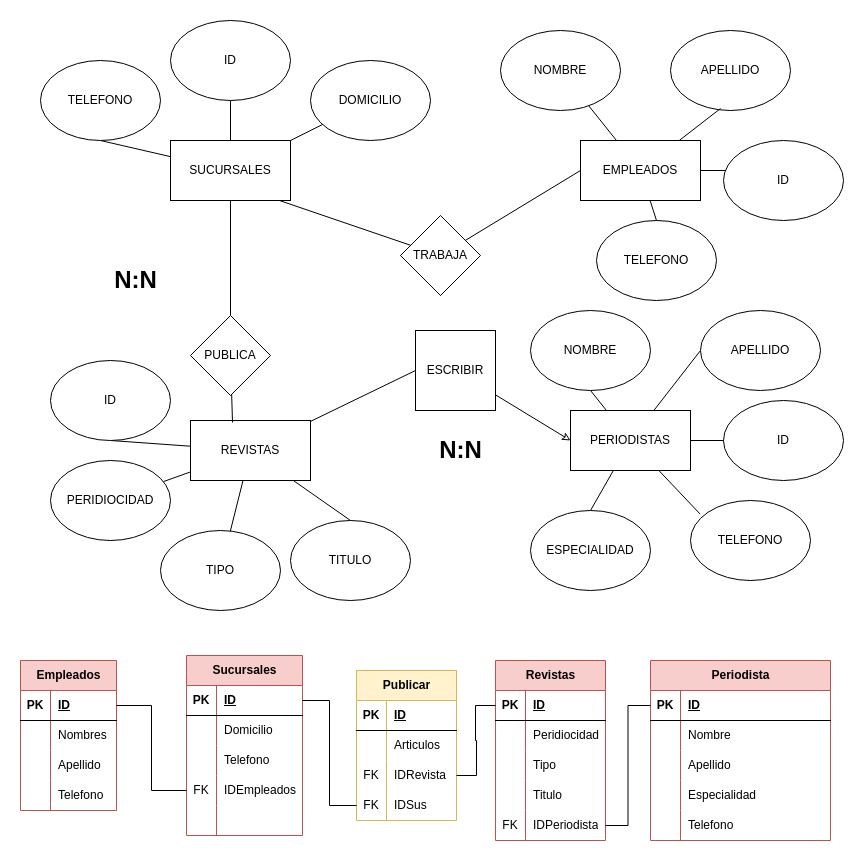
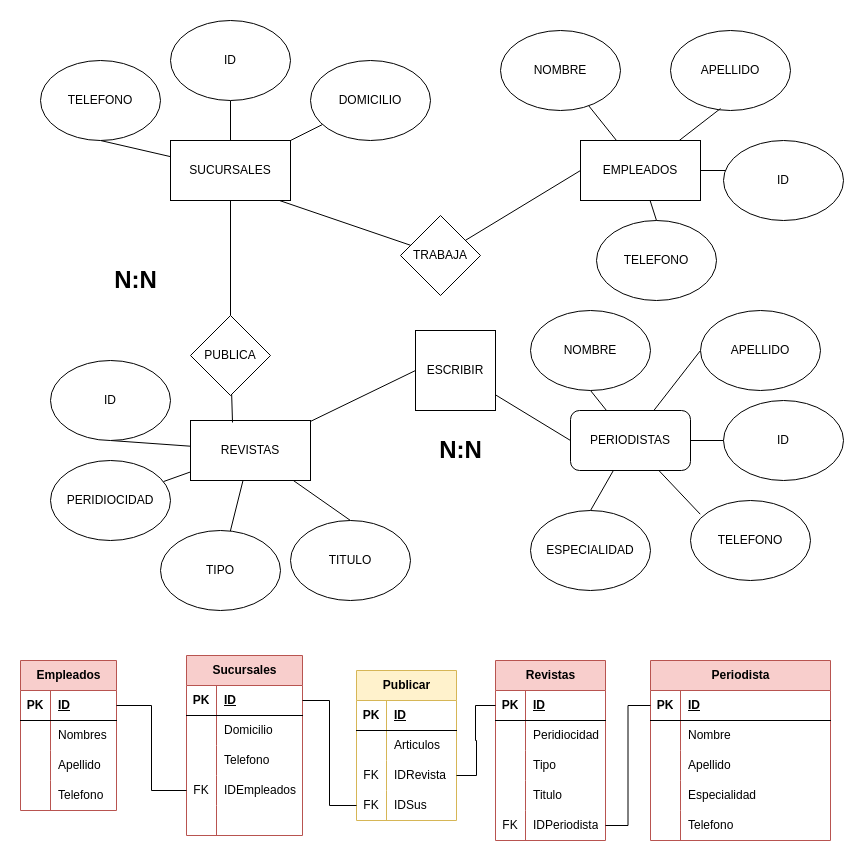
(563, 436) -> (566, 438)
(631, 441) -> (631, 441)
